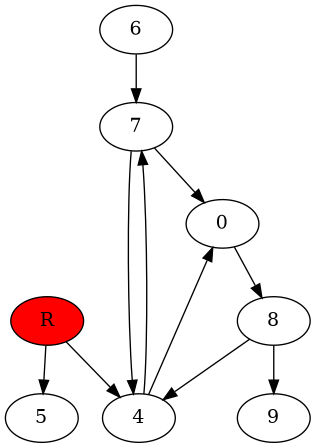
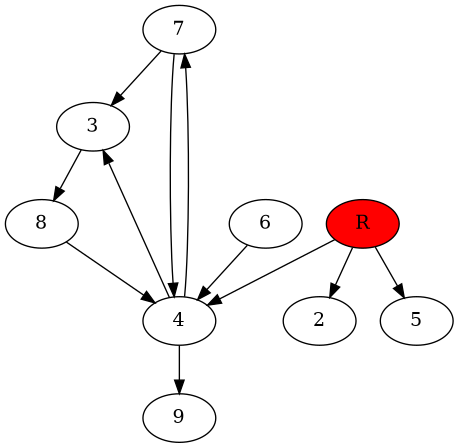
(136, 72) -> (227, 267)
(223, 224) -> (93, 127)
none -> (320, 321)
(274, 363) -> (179, 363)
